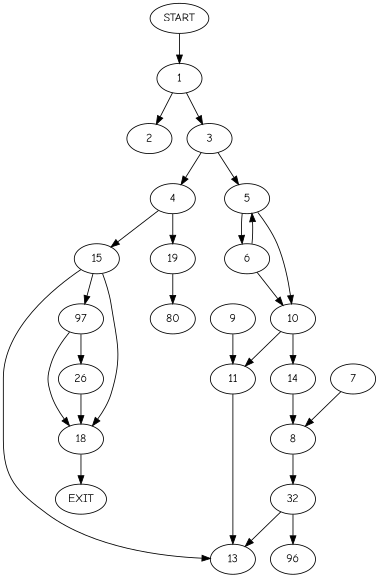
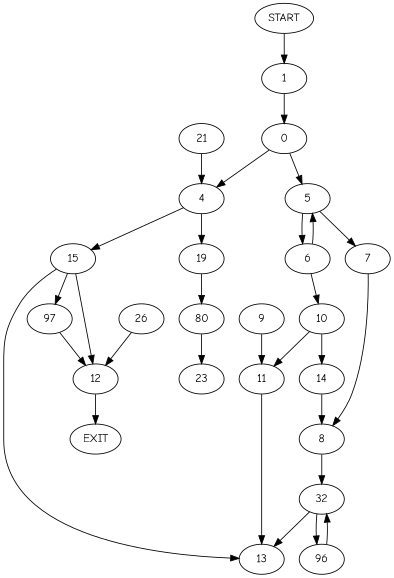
(149, 139) -> none
none -> (202, 139)
(210, 139) -> (284, 139)
(280, 251) -> (335, 226)
(81, 345) -> none
none -> (202, 379)
(81, 439) -> (96, 379)
none -> (327, 533)
